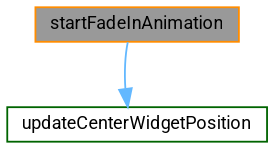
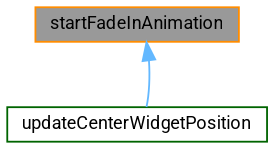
(125, 65) -> (149, 84)
